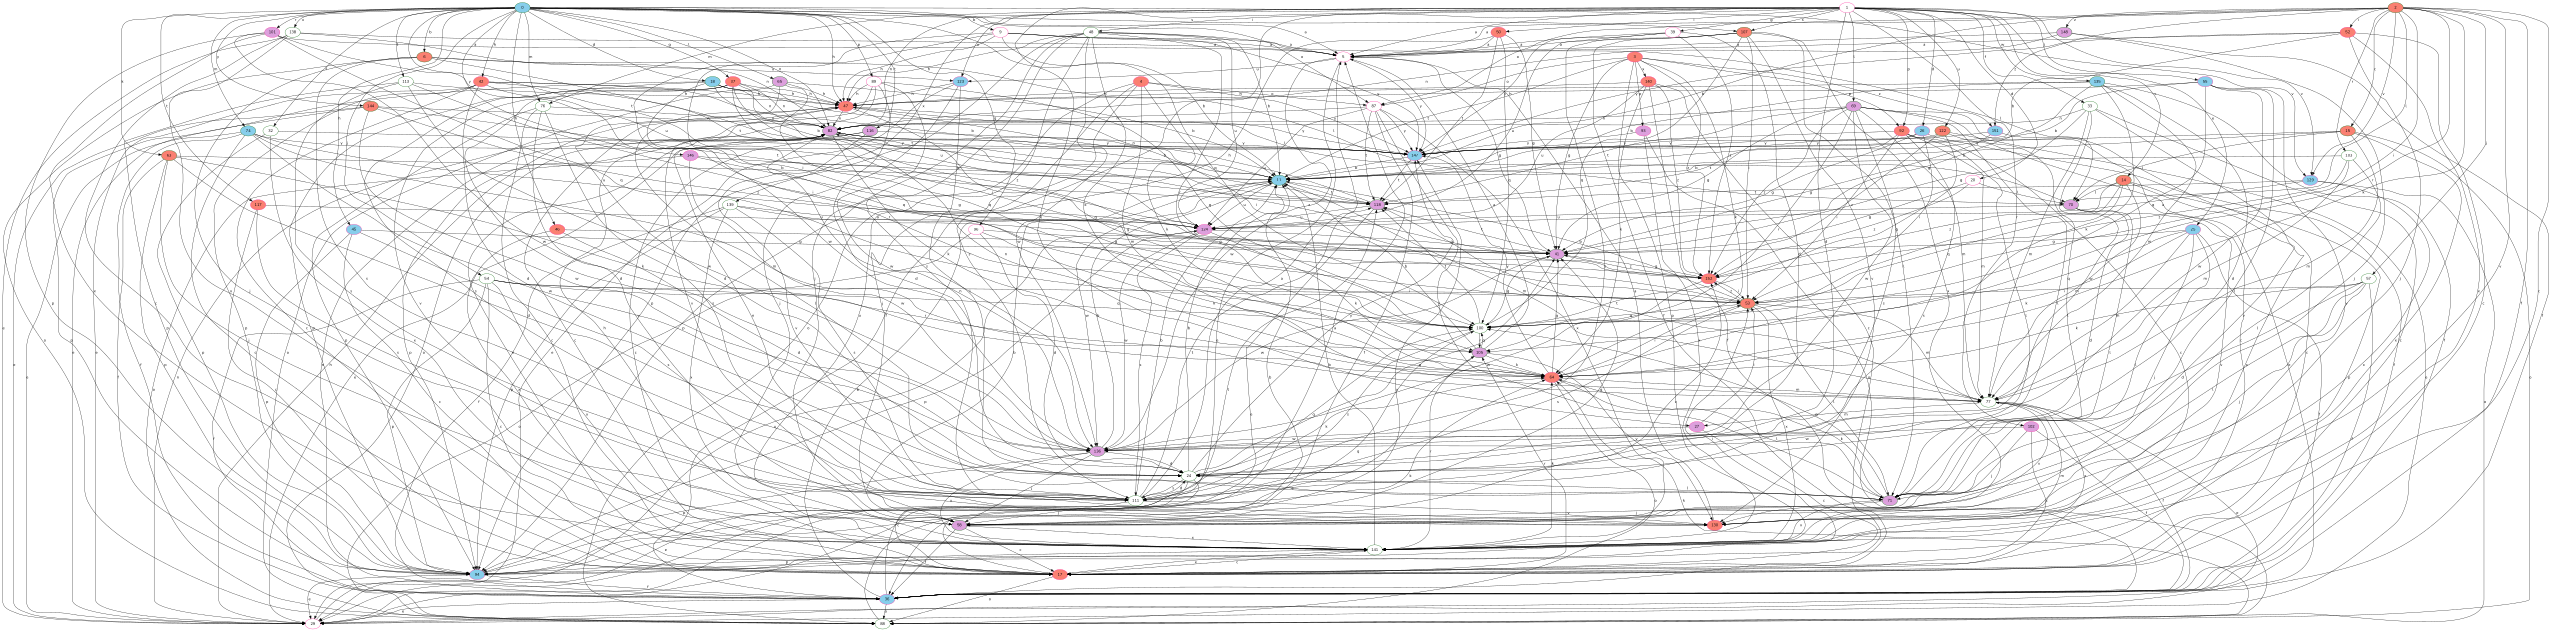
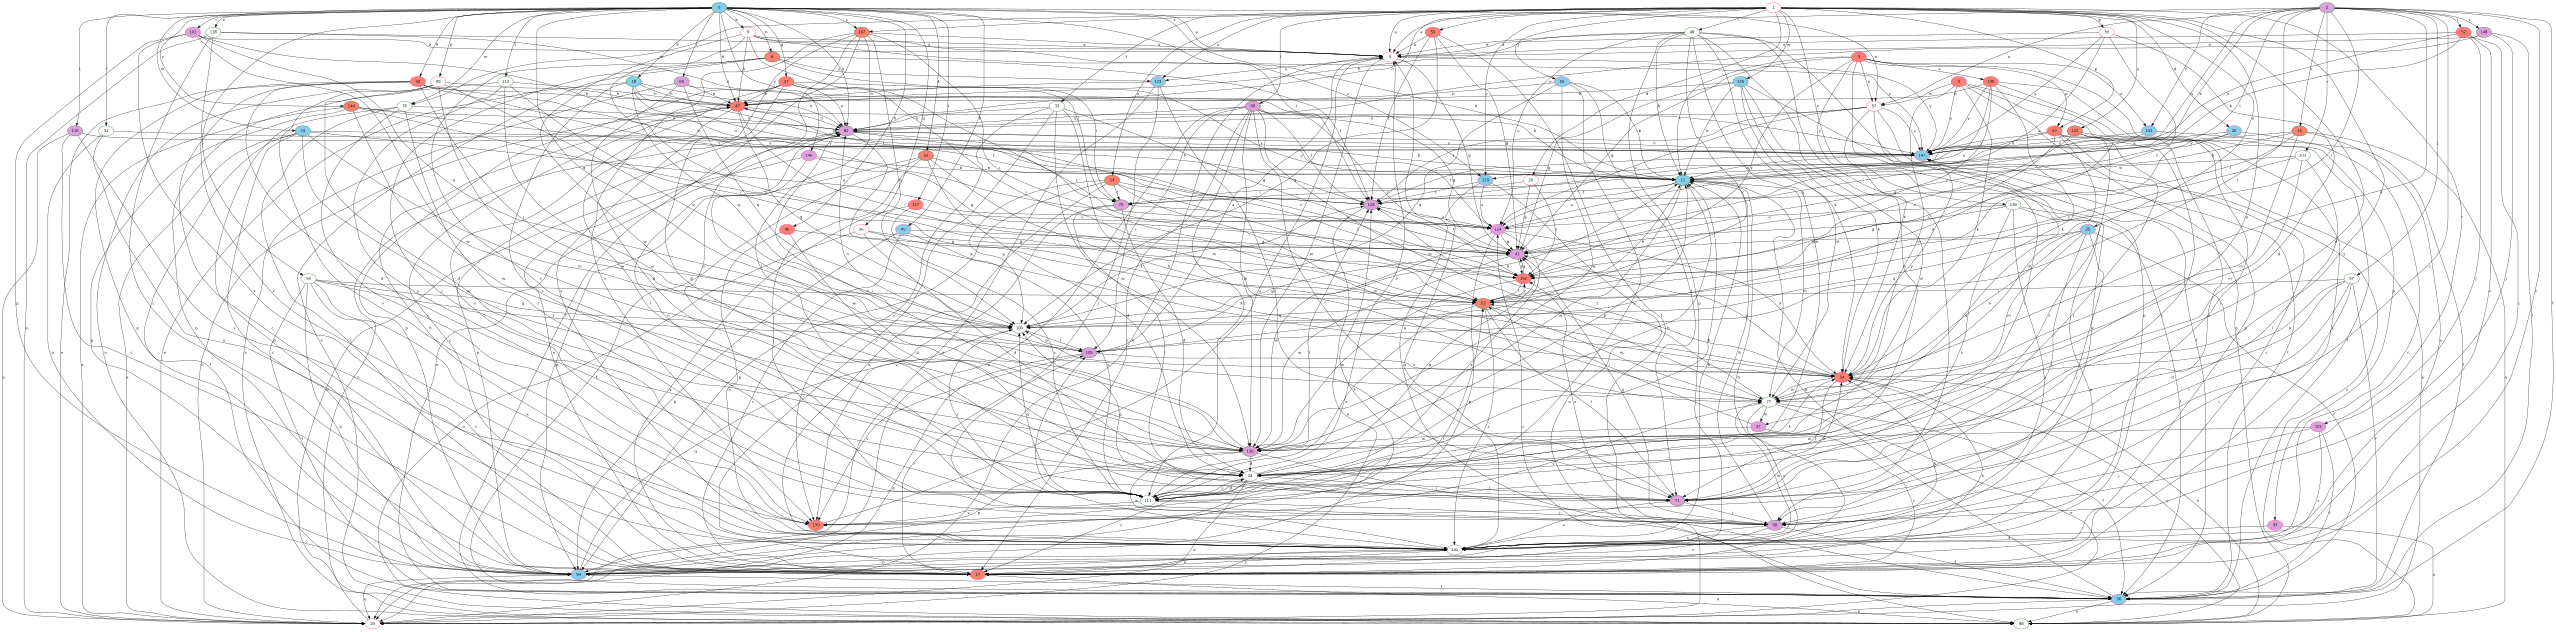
(2396, 8) -> (2327, 8)
(1530, 141) -> (1964, 123)
